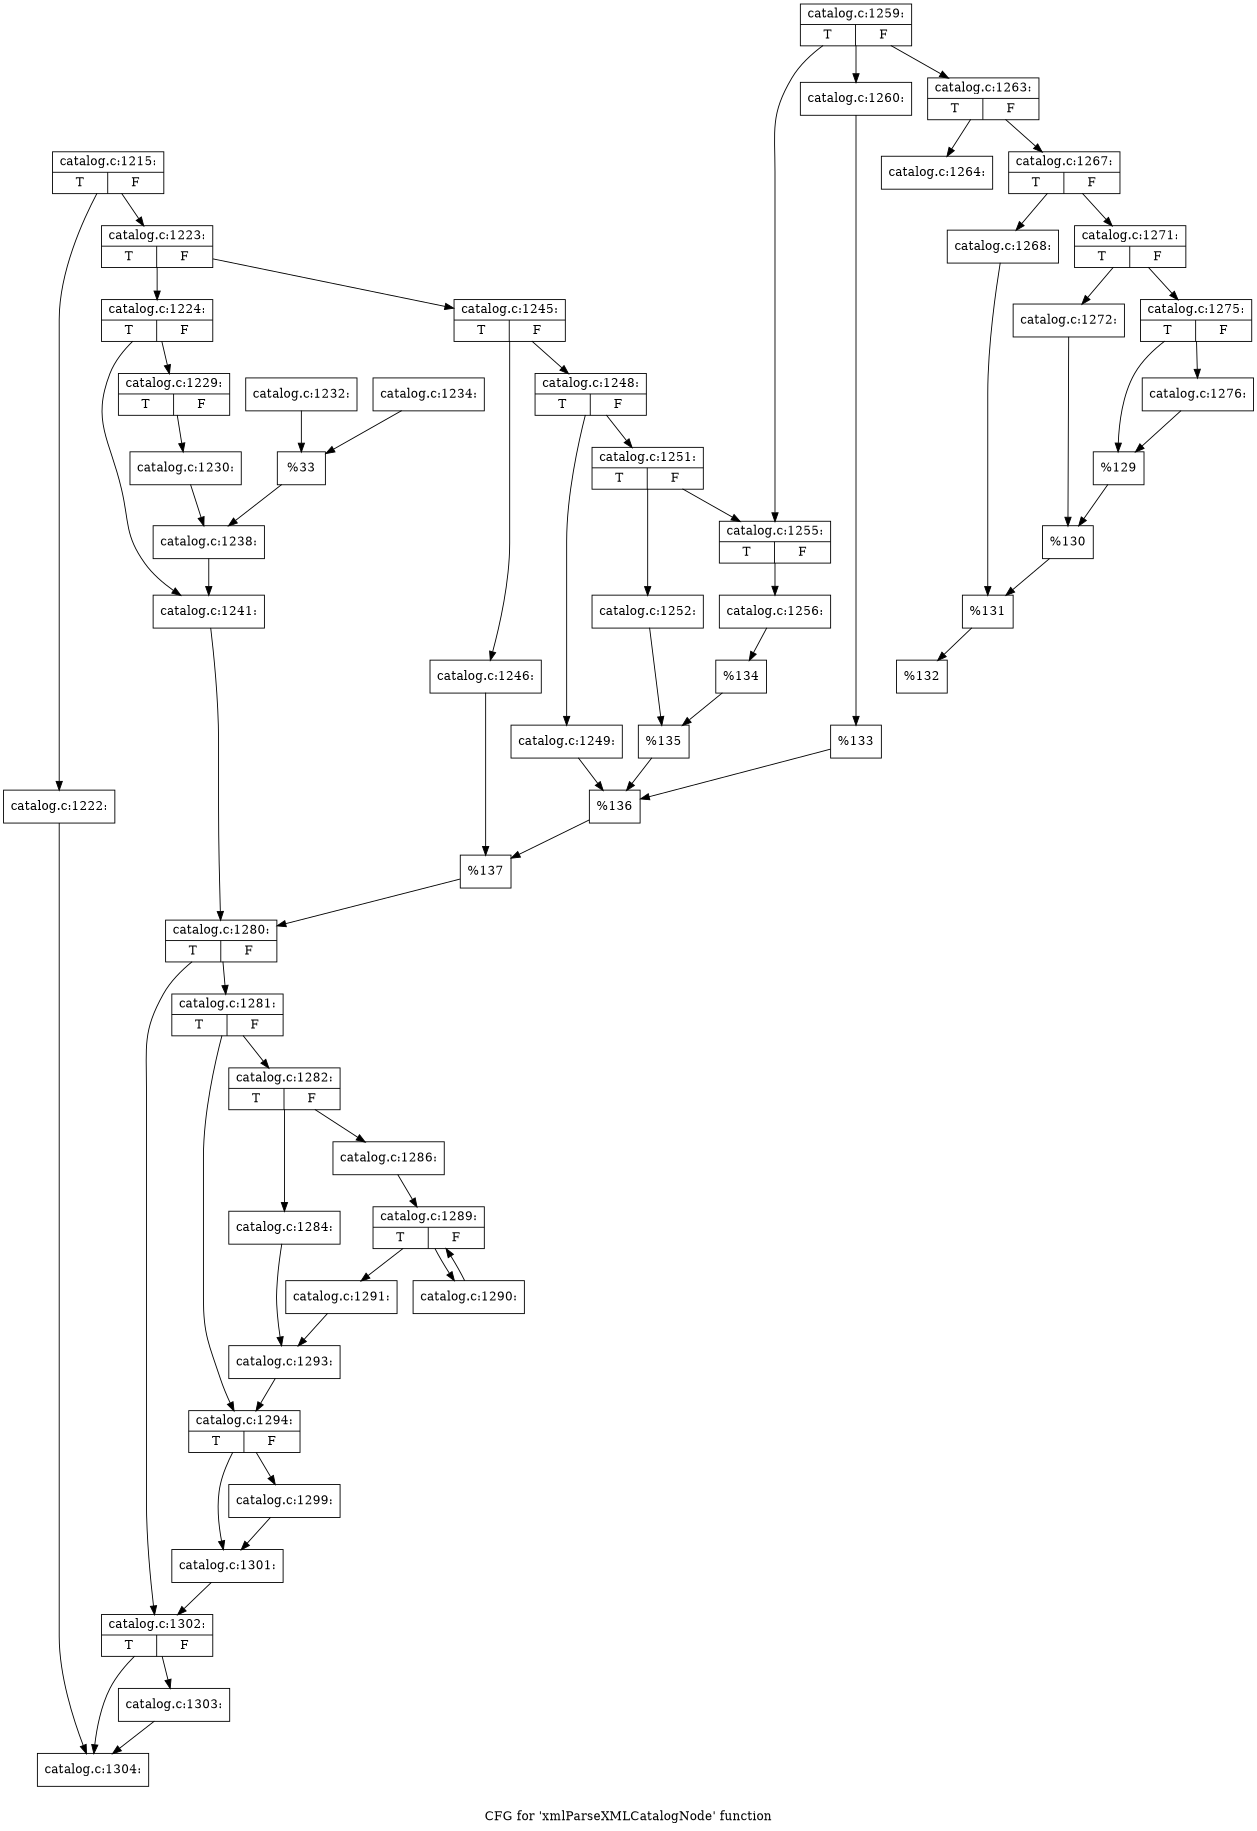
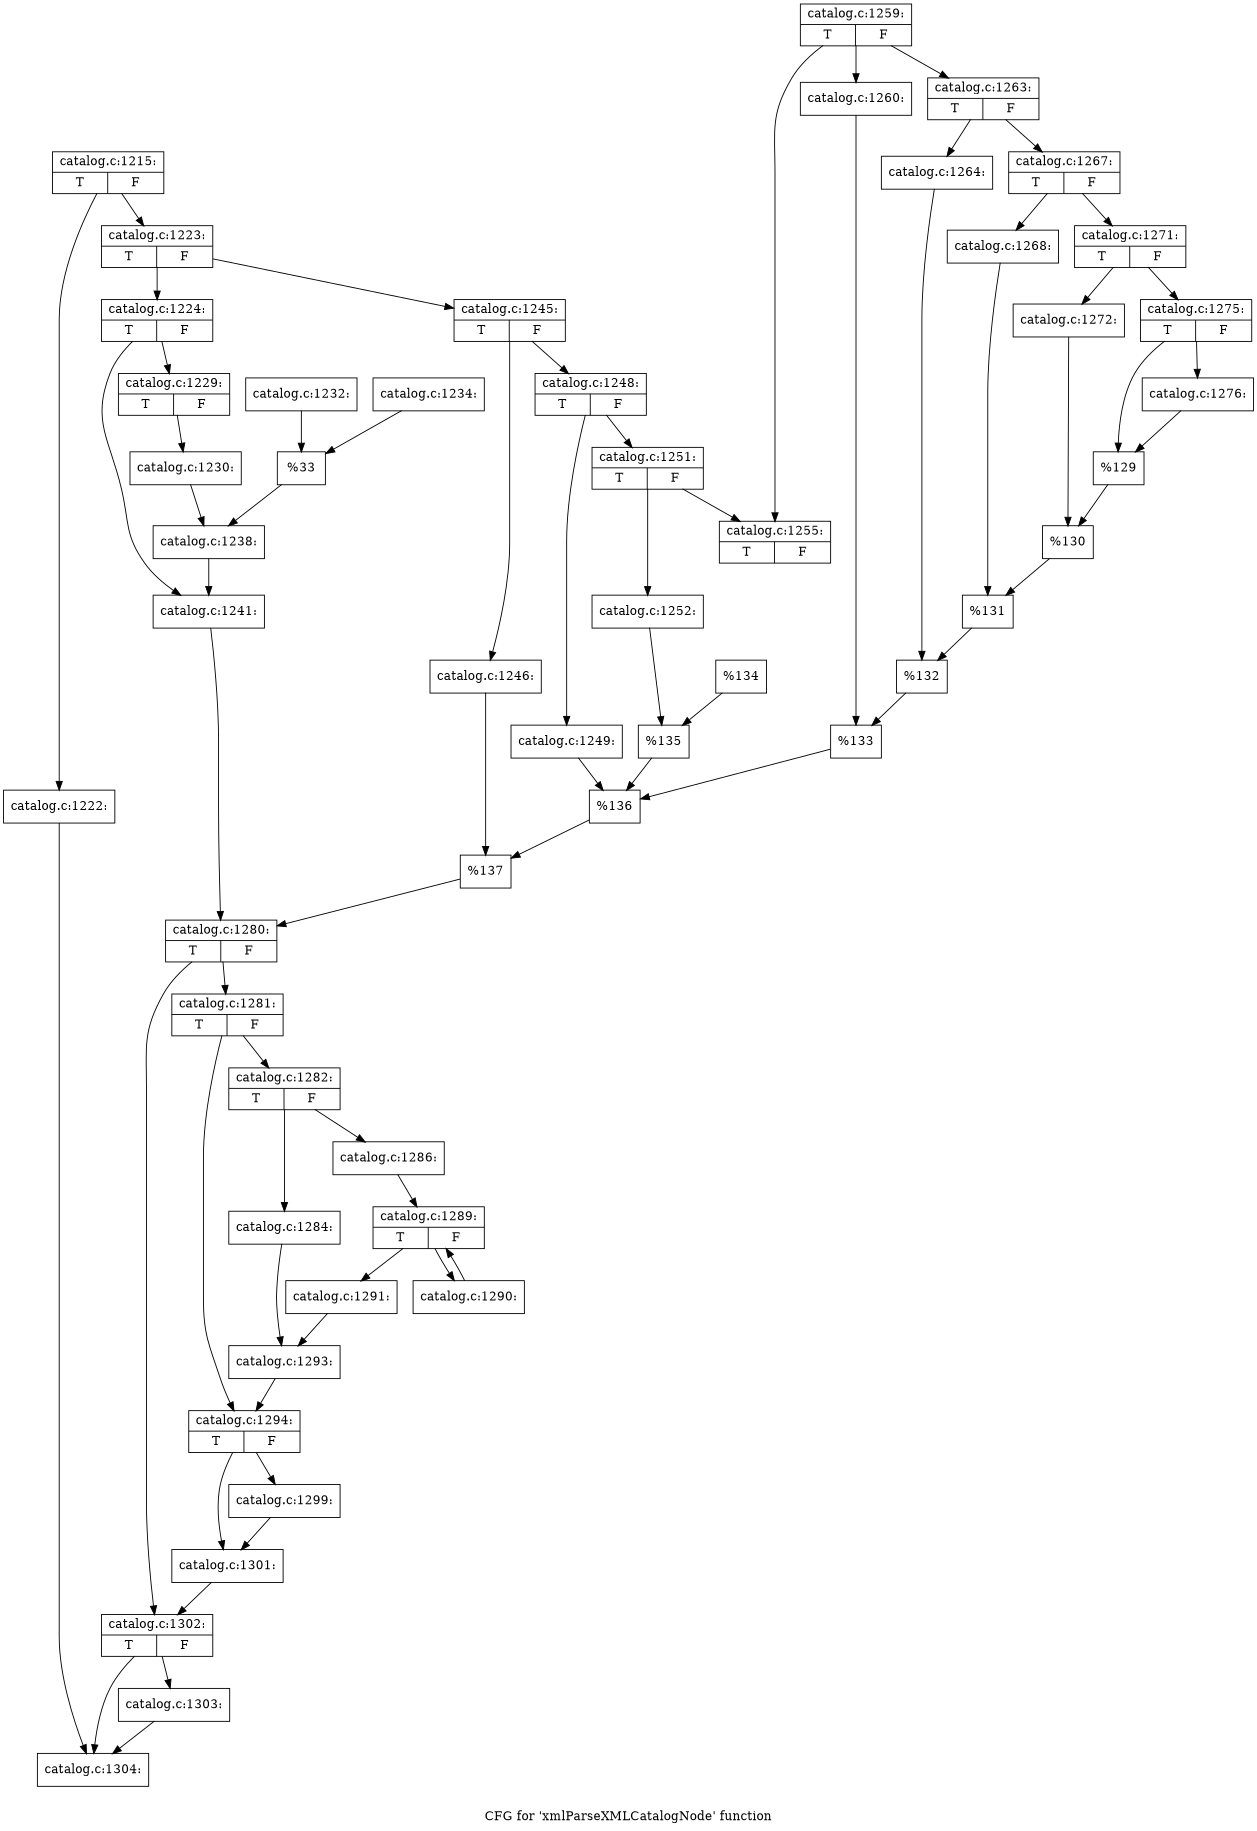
none -> (922, 420)
(775, 612) -> none
none -> (892, 706)
